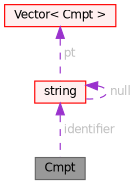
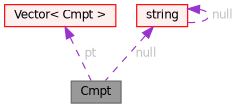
(60, 60) -> (81, 59)
(87, 130) -> (145, 54)
